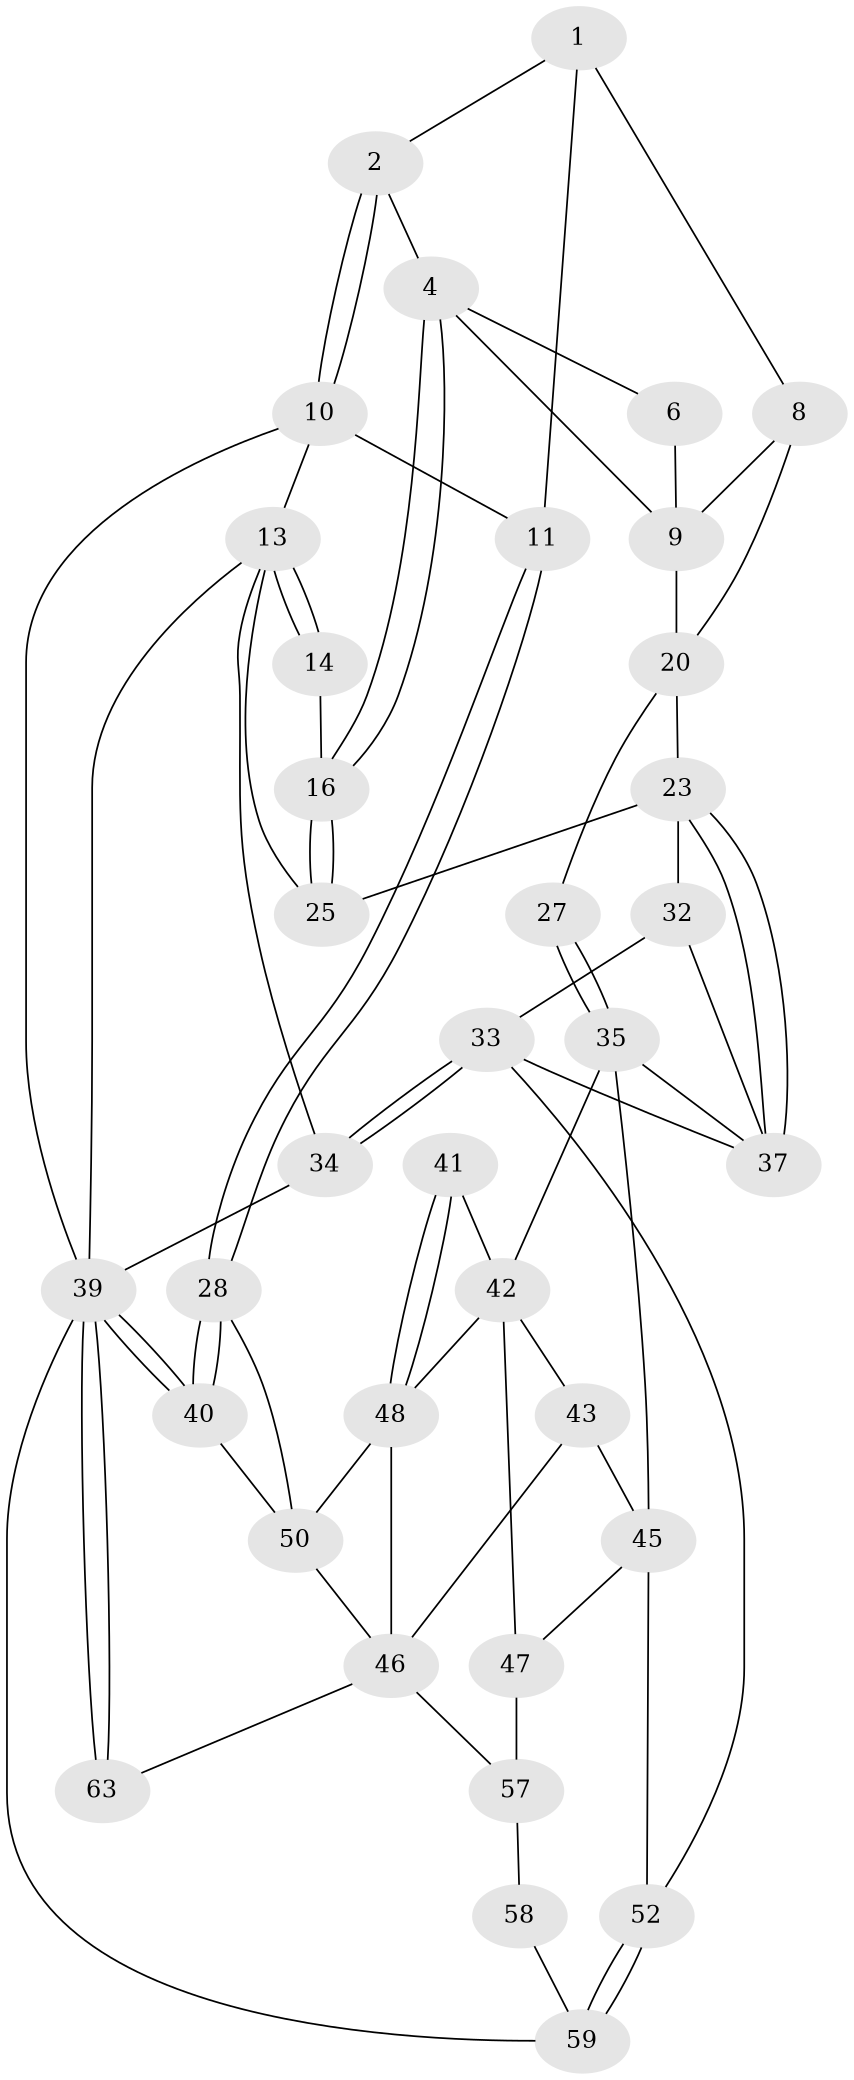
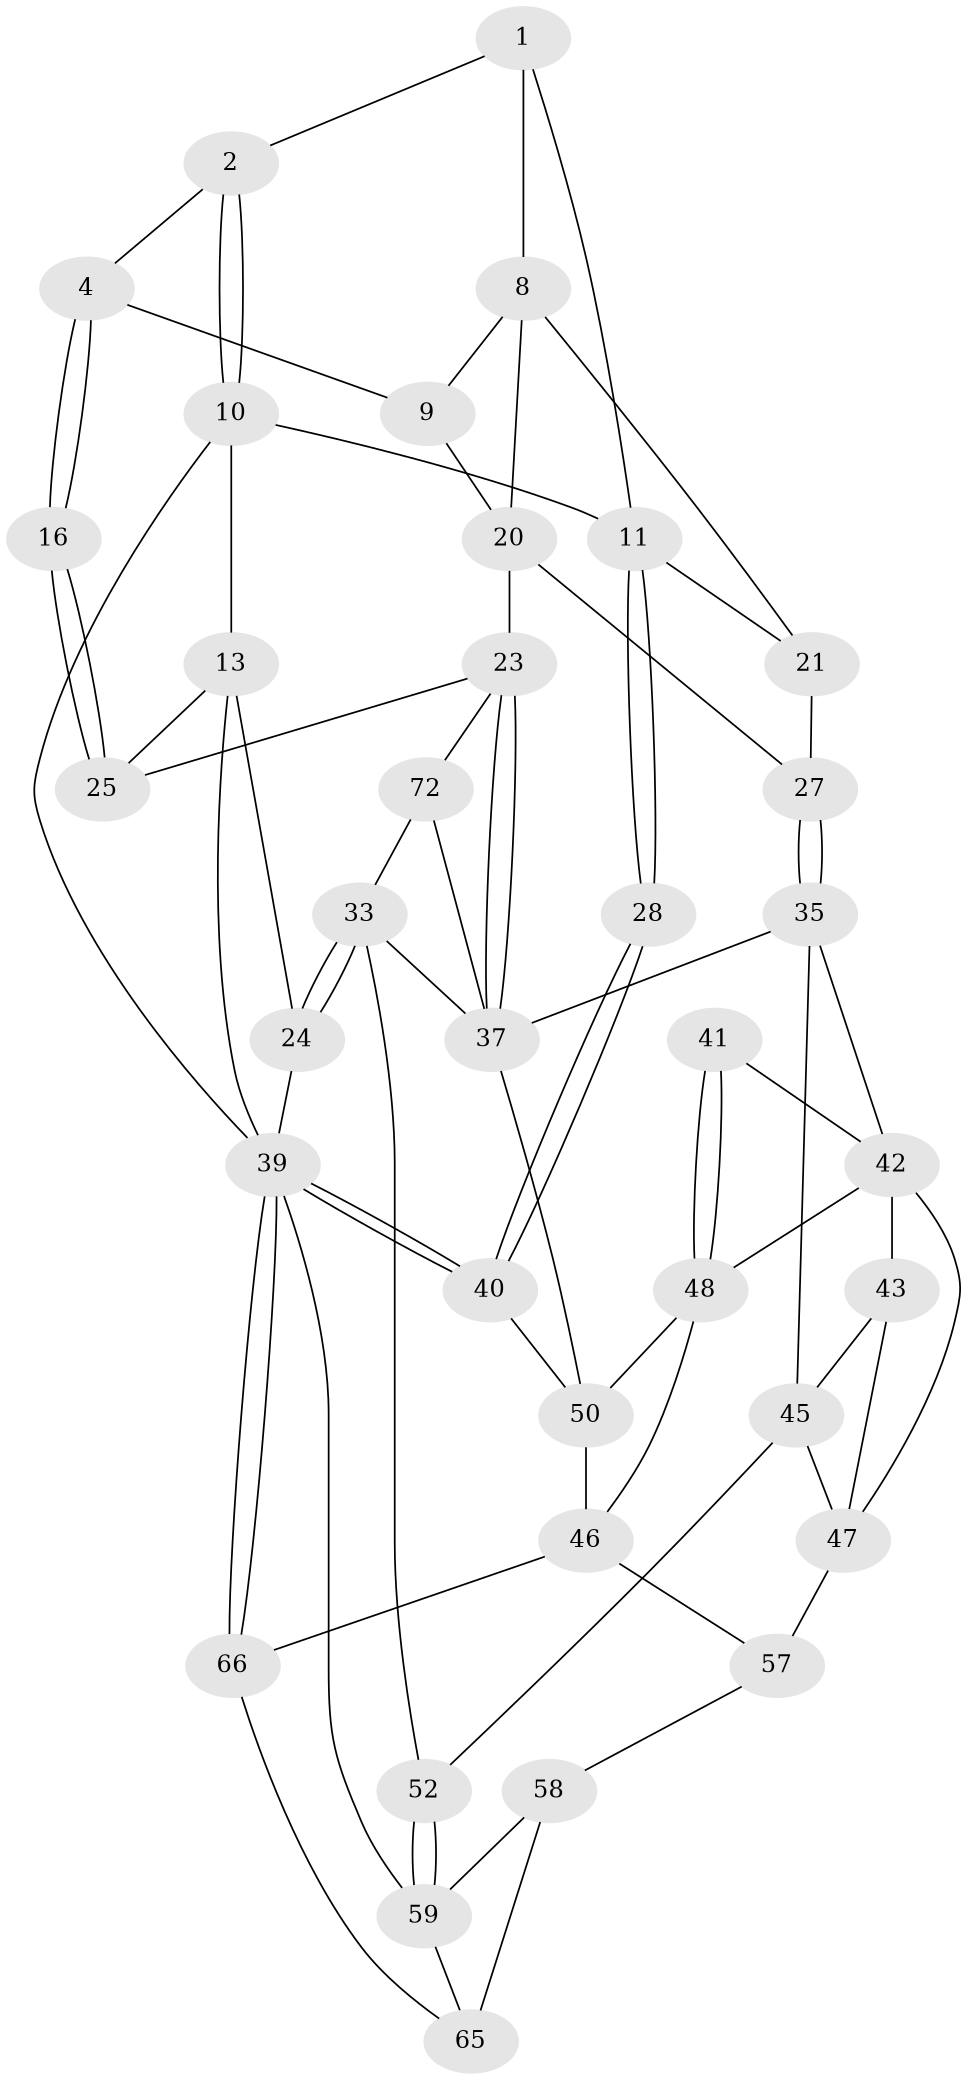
(675, 414) -> none
(320, 664) -> none
none -> (812, 664)
(678, 915) -> (426, 789)
(325, 1165) -> (297, 1040)
(271, 1411) -> (545, 1226)
(487, 1541) -> (868, 1415)
(103, 1791) -> (233, 1666)
none -> (471, 2041)
